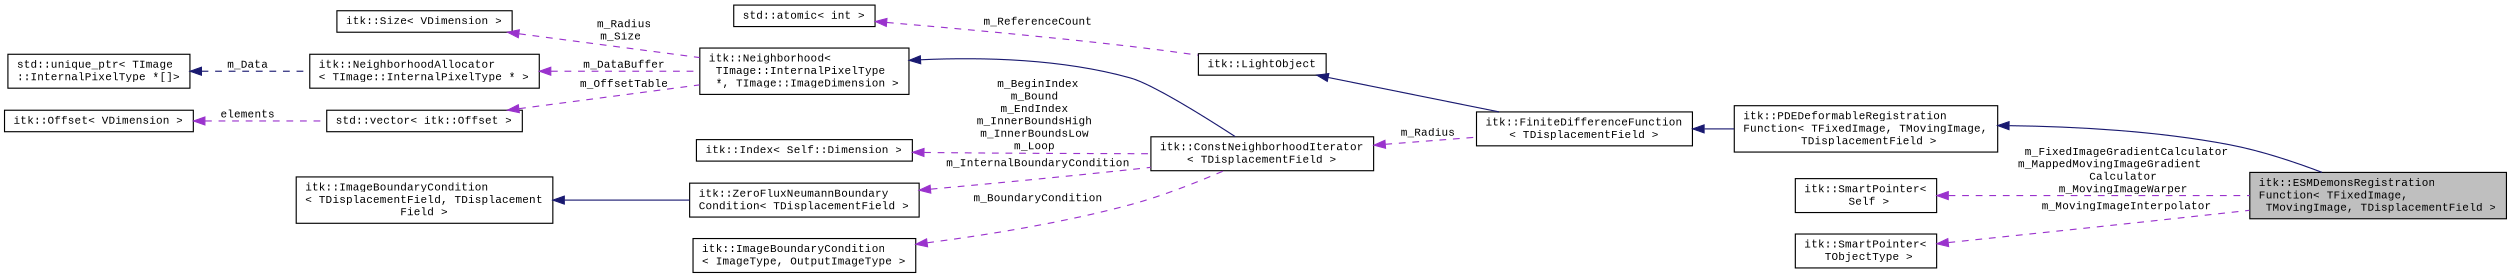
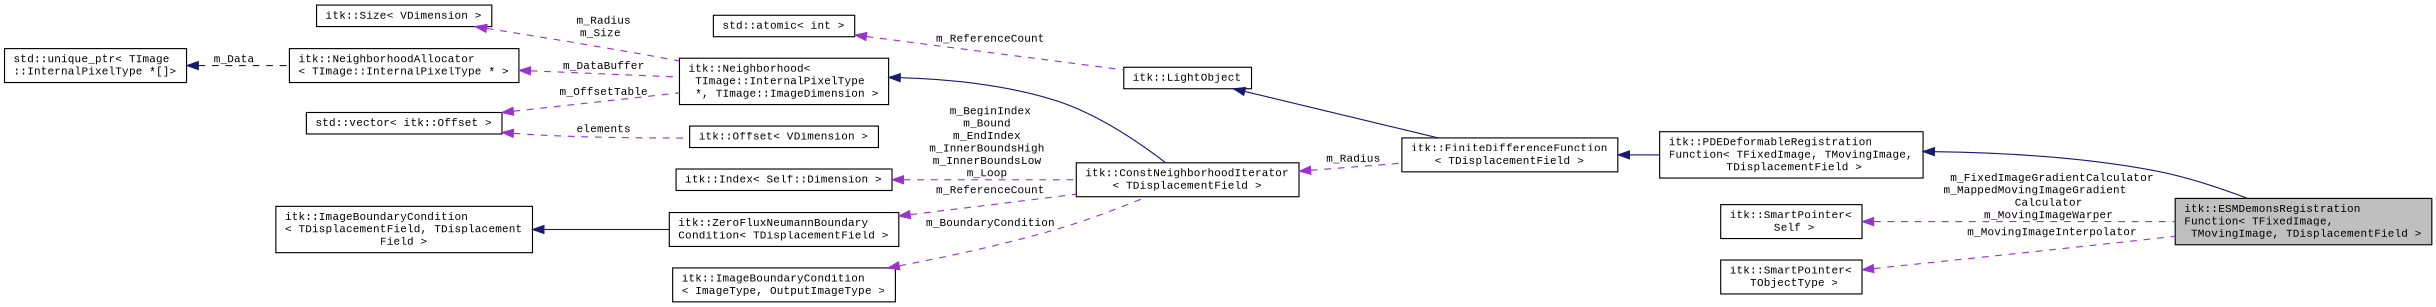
(266, 121) -> (601, 137)
(1035, 163) -> (988, 190)
